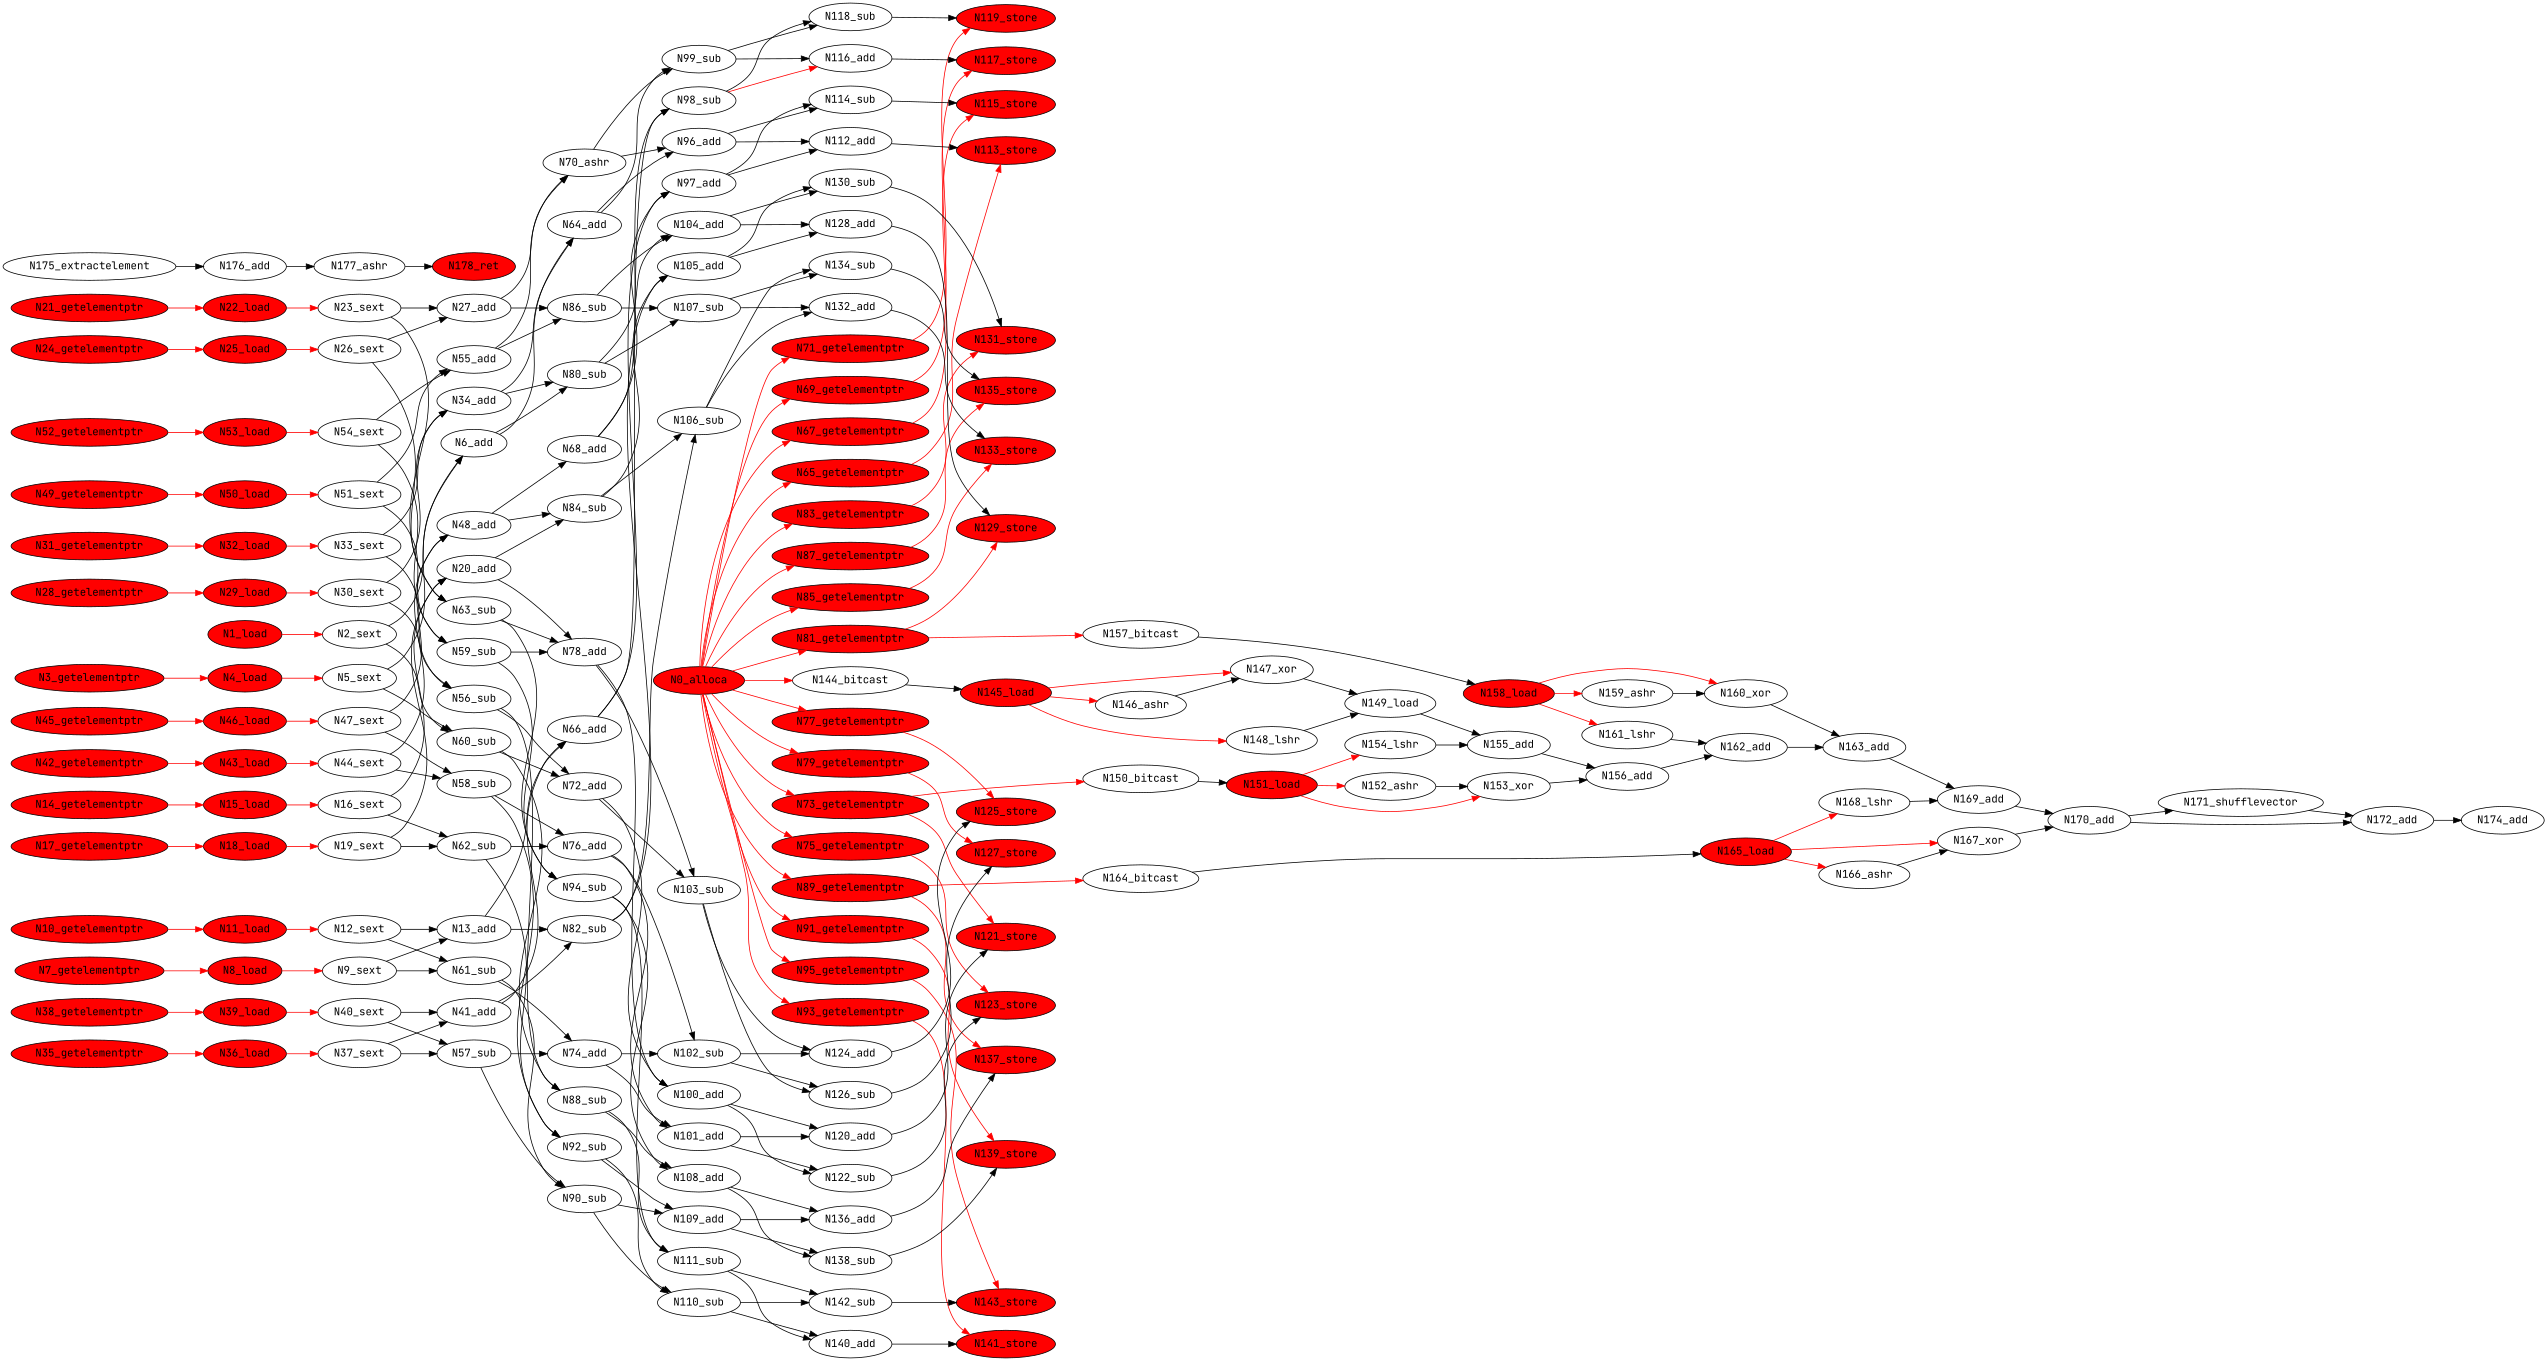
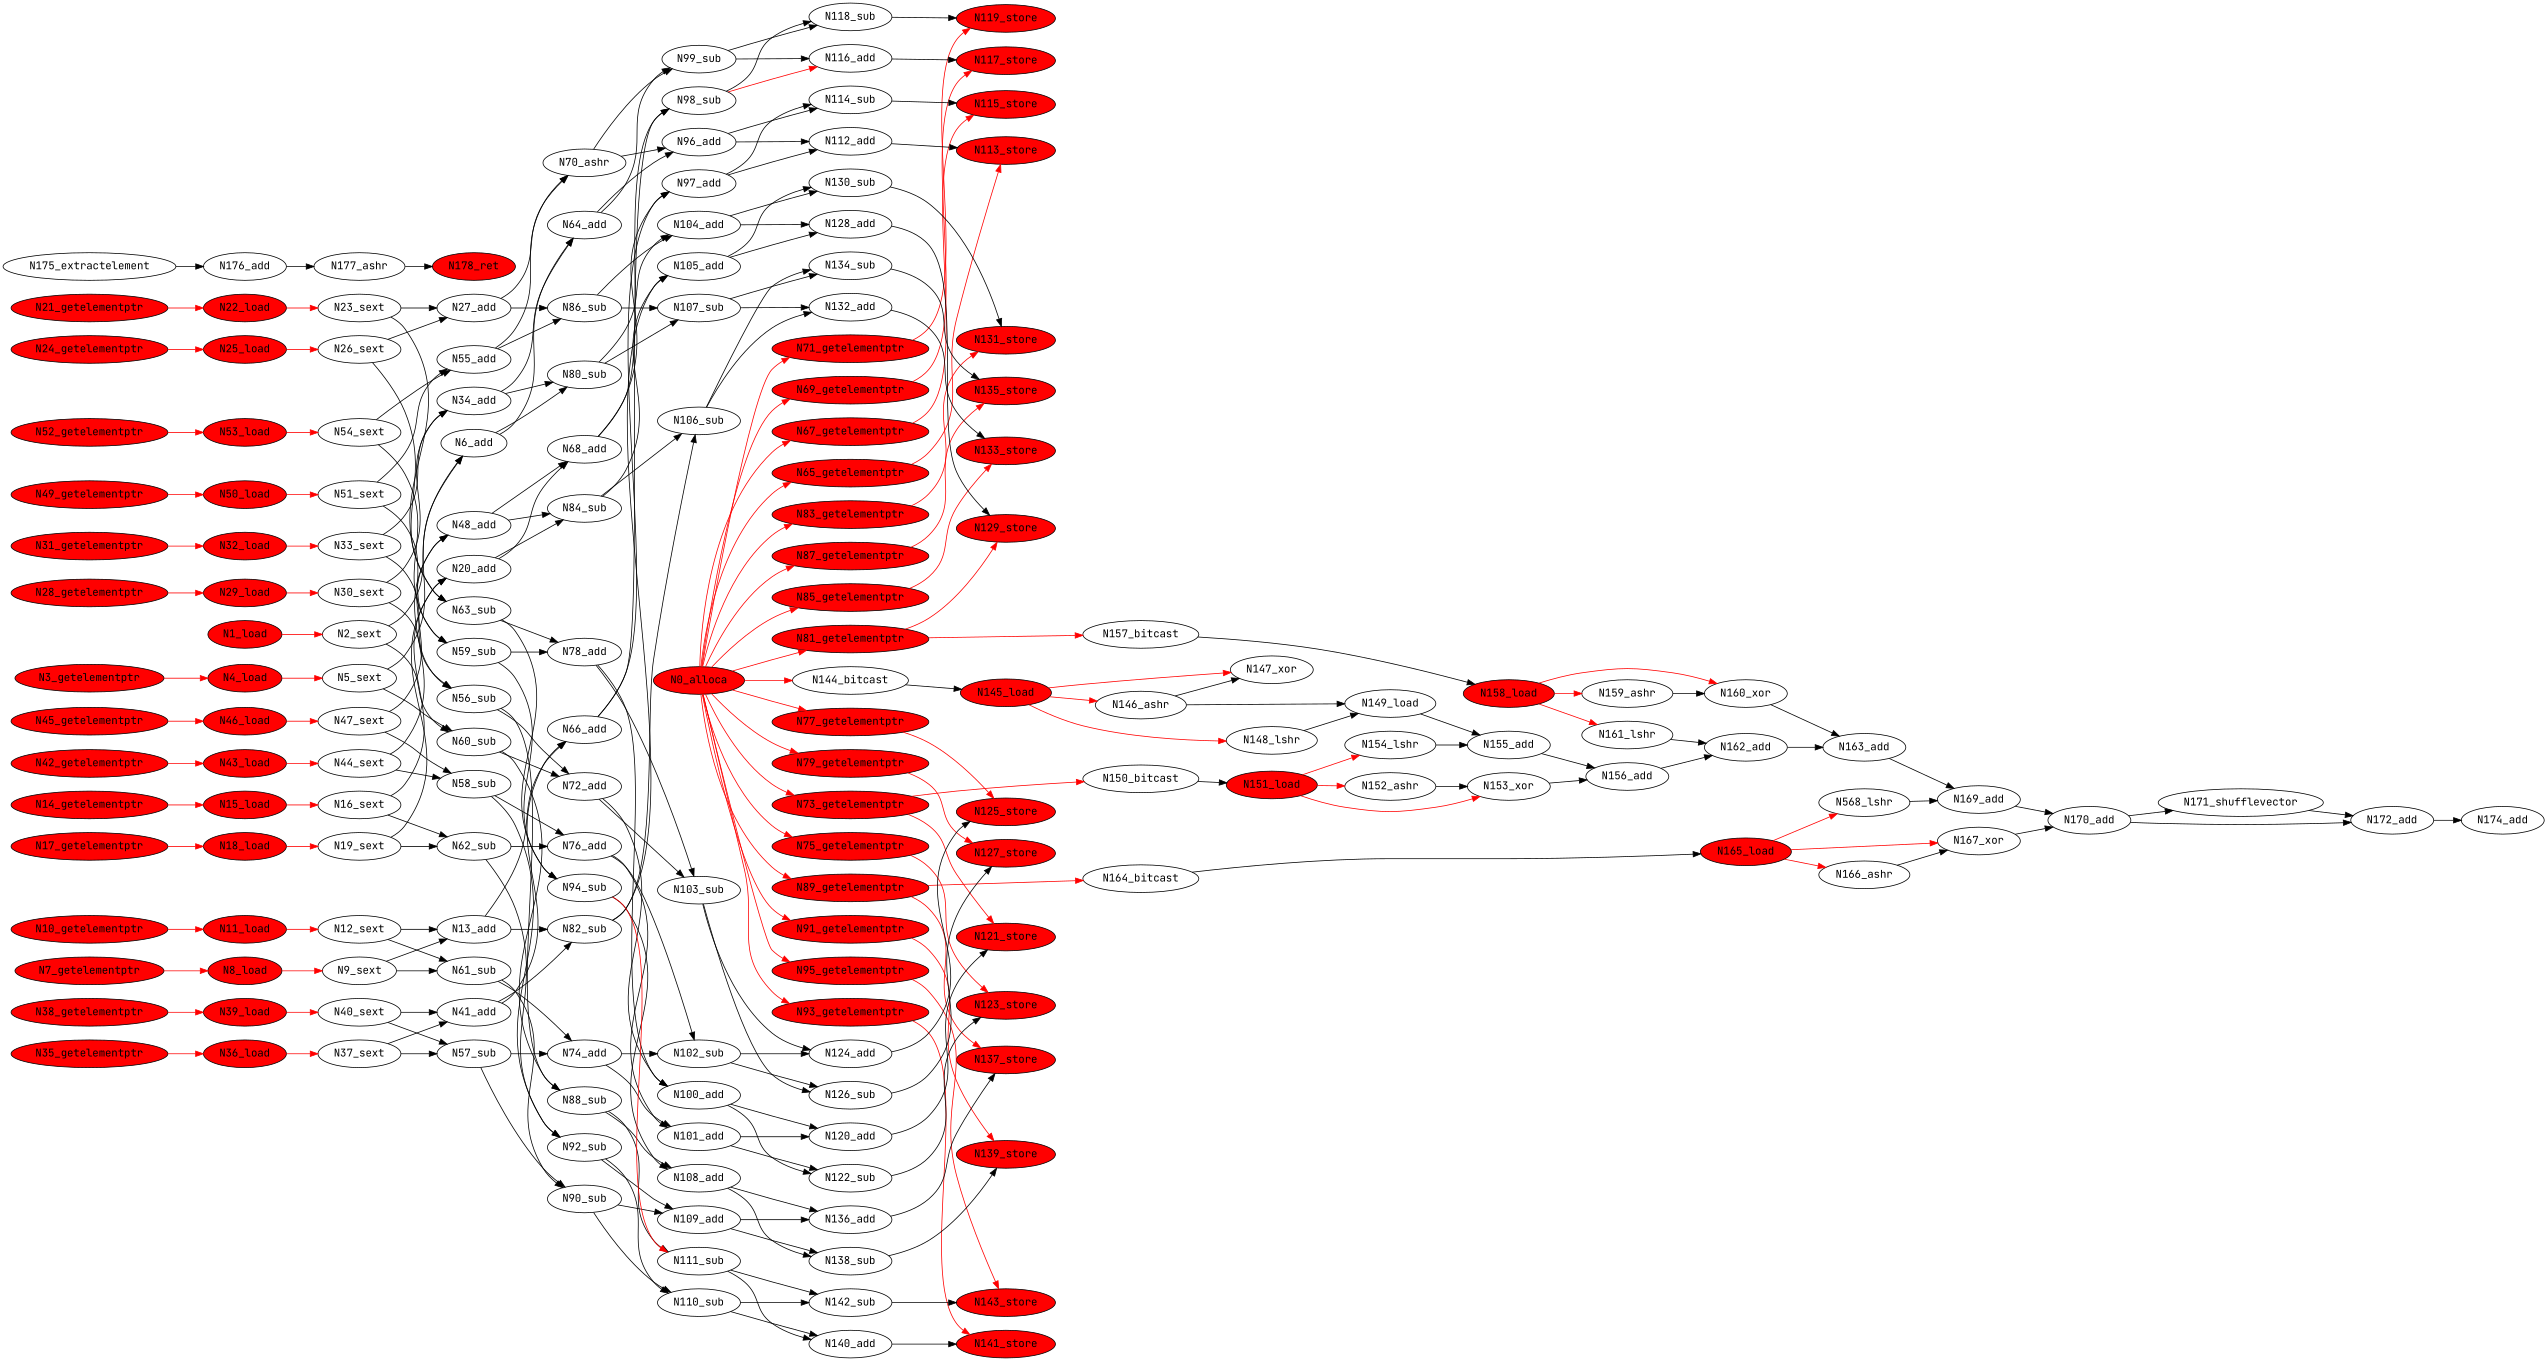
(534, 604) -> (532, 511)
(1327, 685) -> (1262, 704)
(1864, 803) -> (1864, 803)
(639, 1071) -> (639, 1071)
